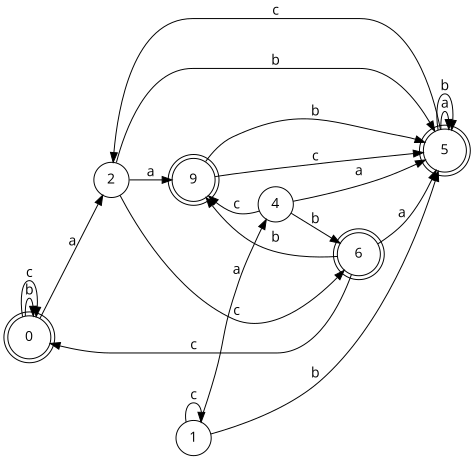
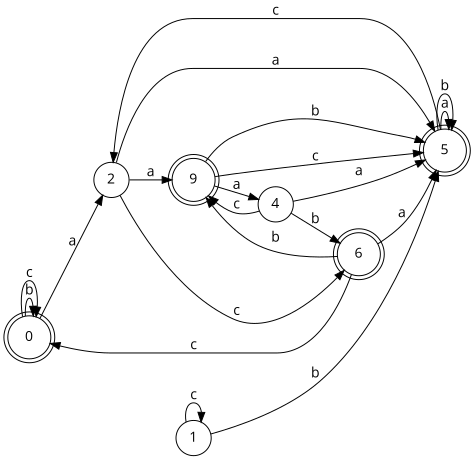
(276, 61) -> (276, 61)
(226, 323) -> (232, 191)
